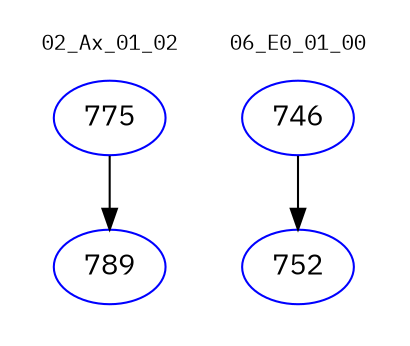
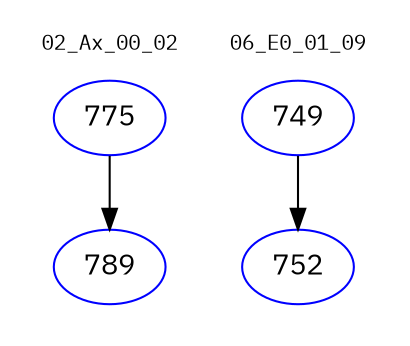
(111, 44) -> (111, 44)
(299, 44) -> (299, 44)
(298, 118) -> (298, 118)
